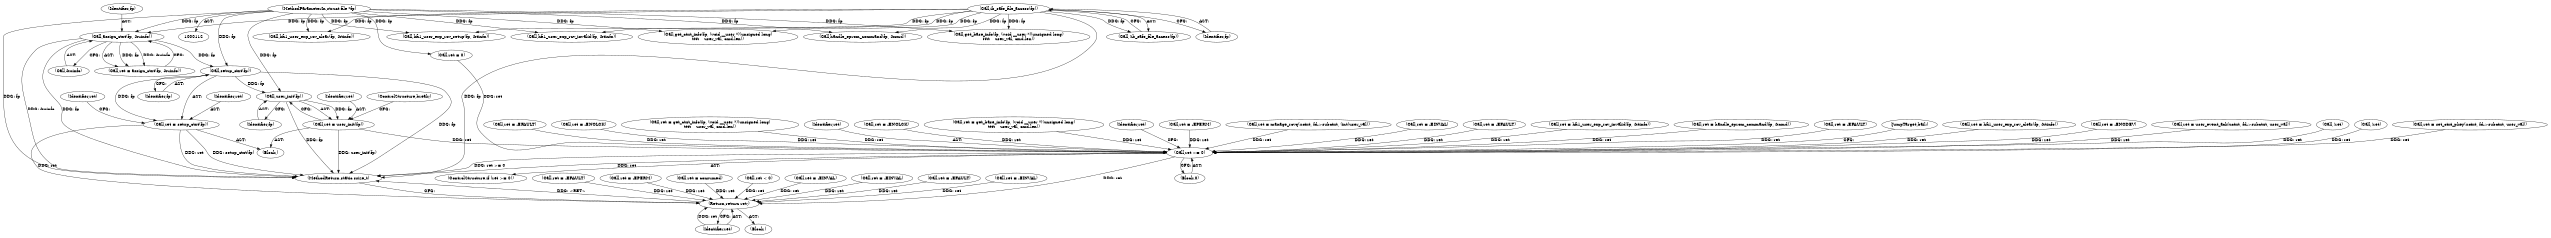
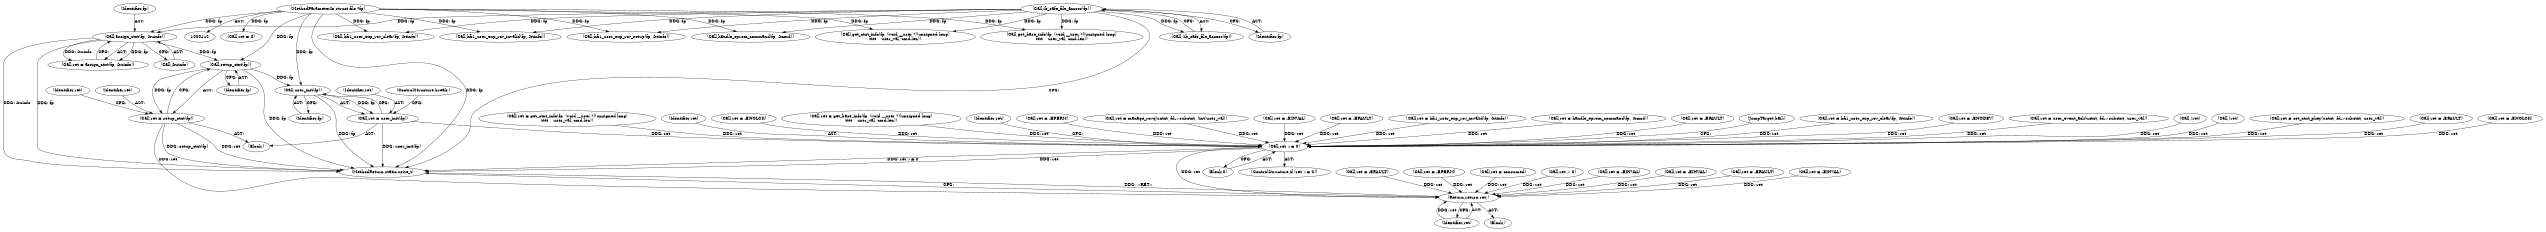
none -> (180, 85)
(473, 97) -> (1055, 90)
(681, 146) -> none
